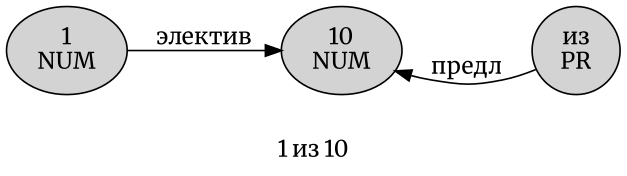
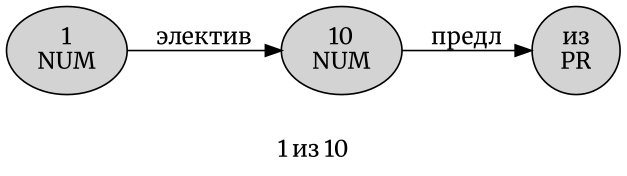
(474, 84) -> (458, 51)
